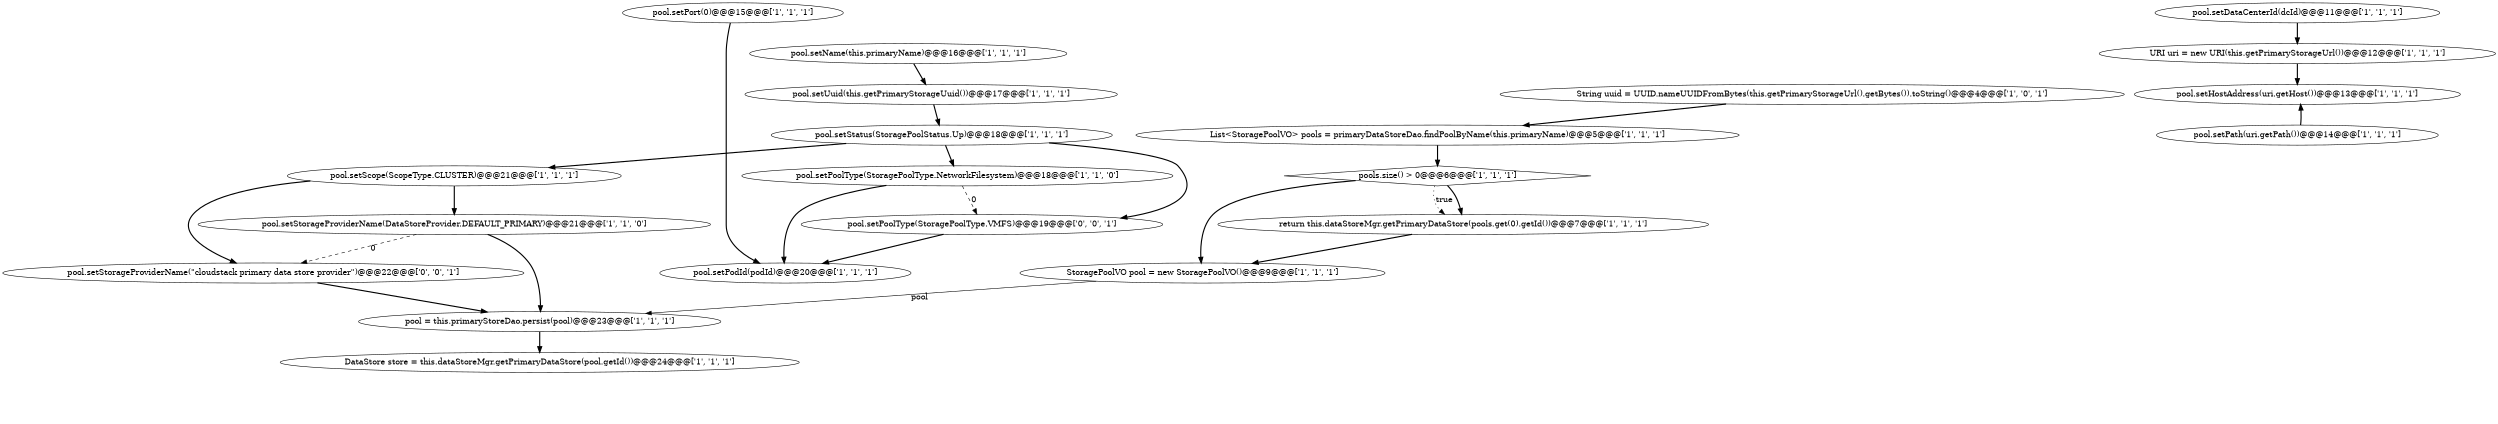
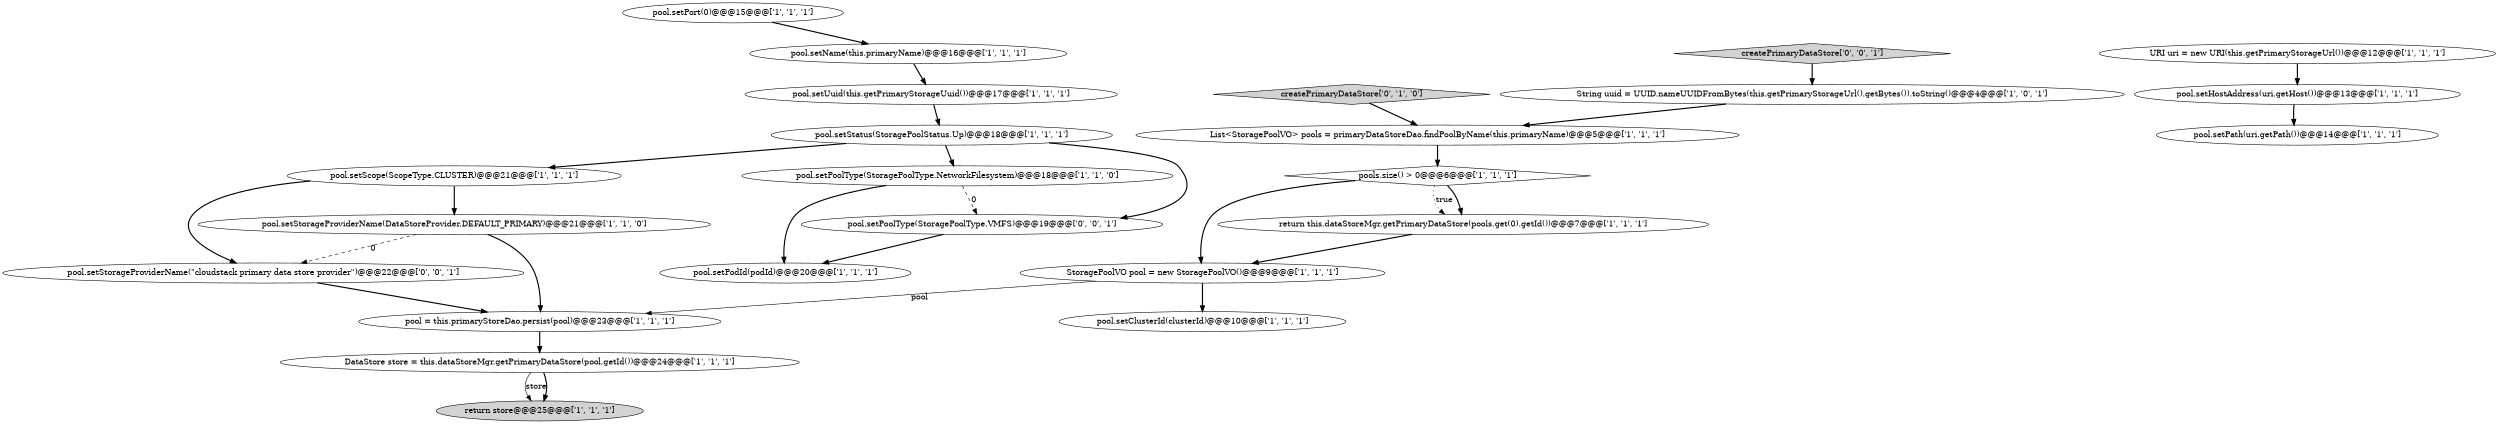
(2297, 13) -> none
none -> (1812, 54)
none -> (1352, 94)
(2301, 118) -> (2294, 112)
(726, 148) -> (817, 32)
none -> (1202, 322)
none -> (540, 411)
